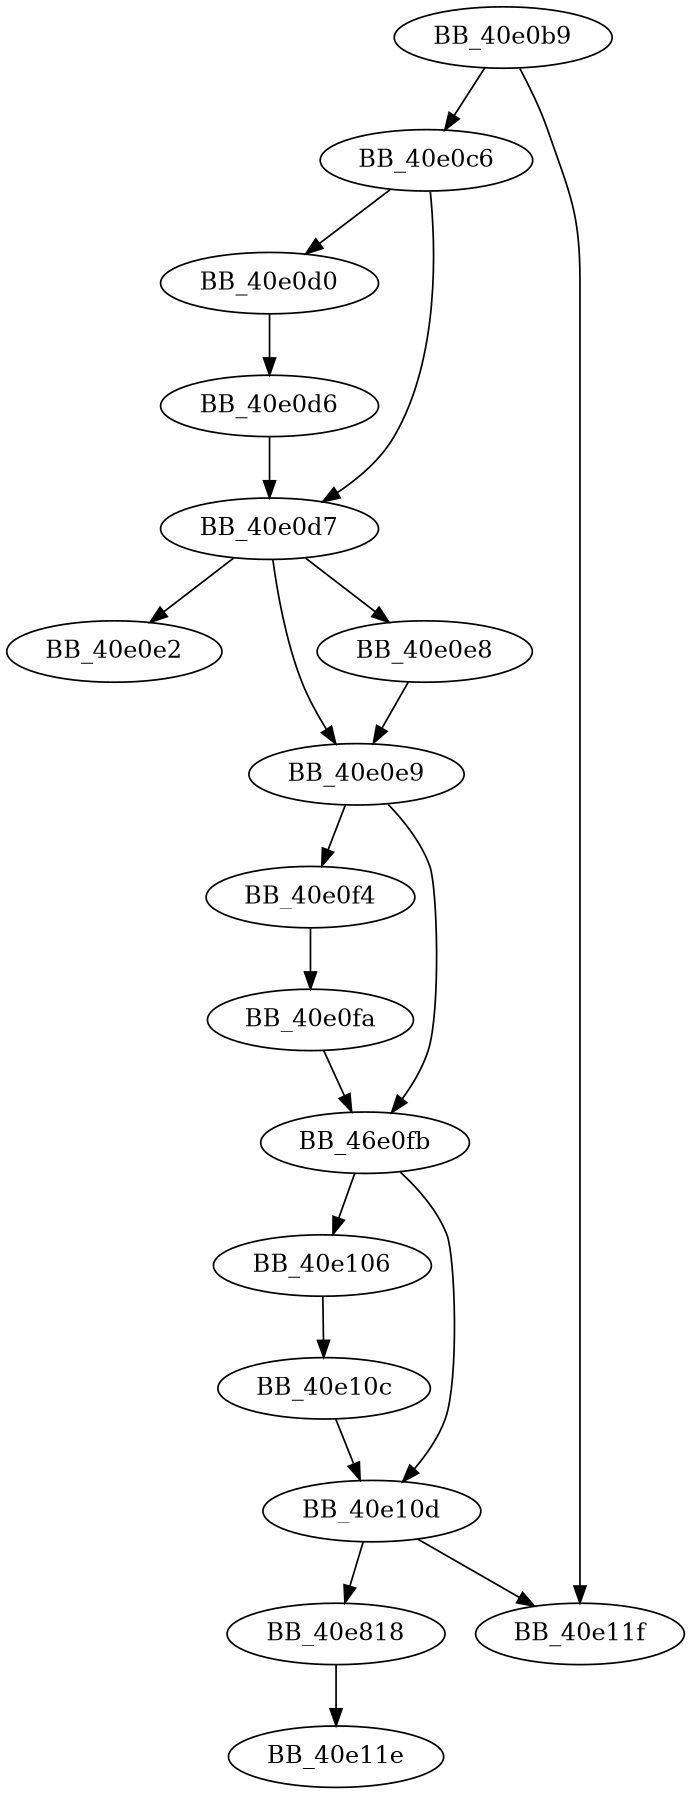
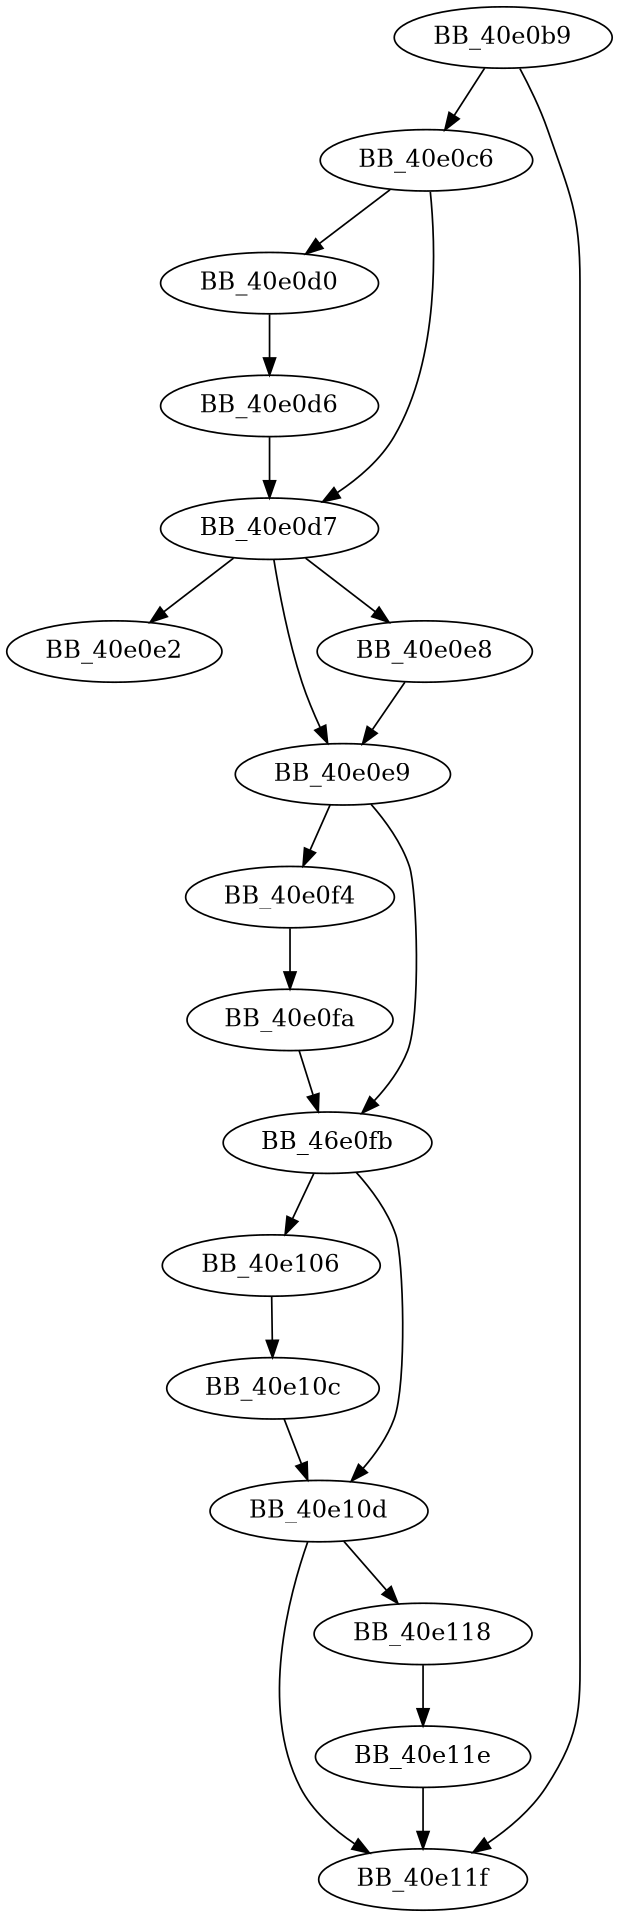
(336, 1634) -> (423, 1634)
none -> (423, 1810)
